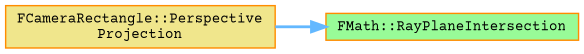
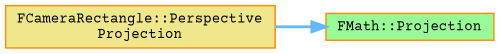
(452, 27) -> (410, 27)
